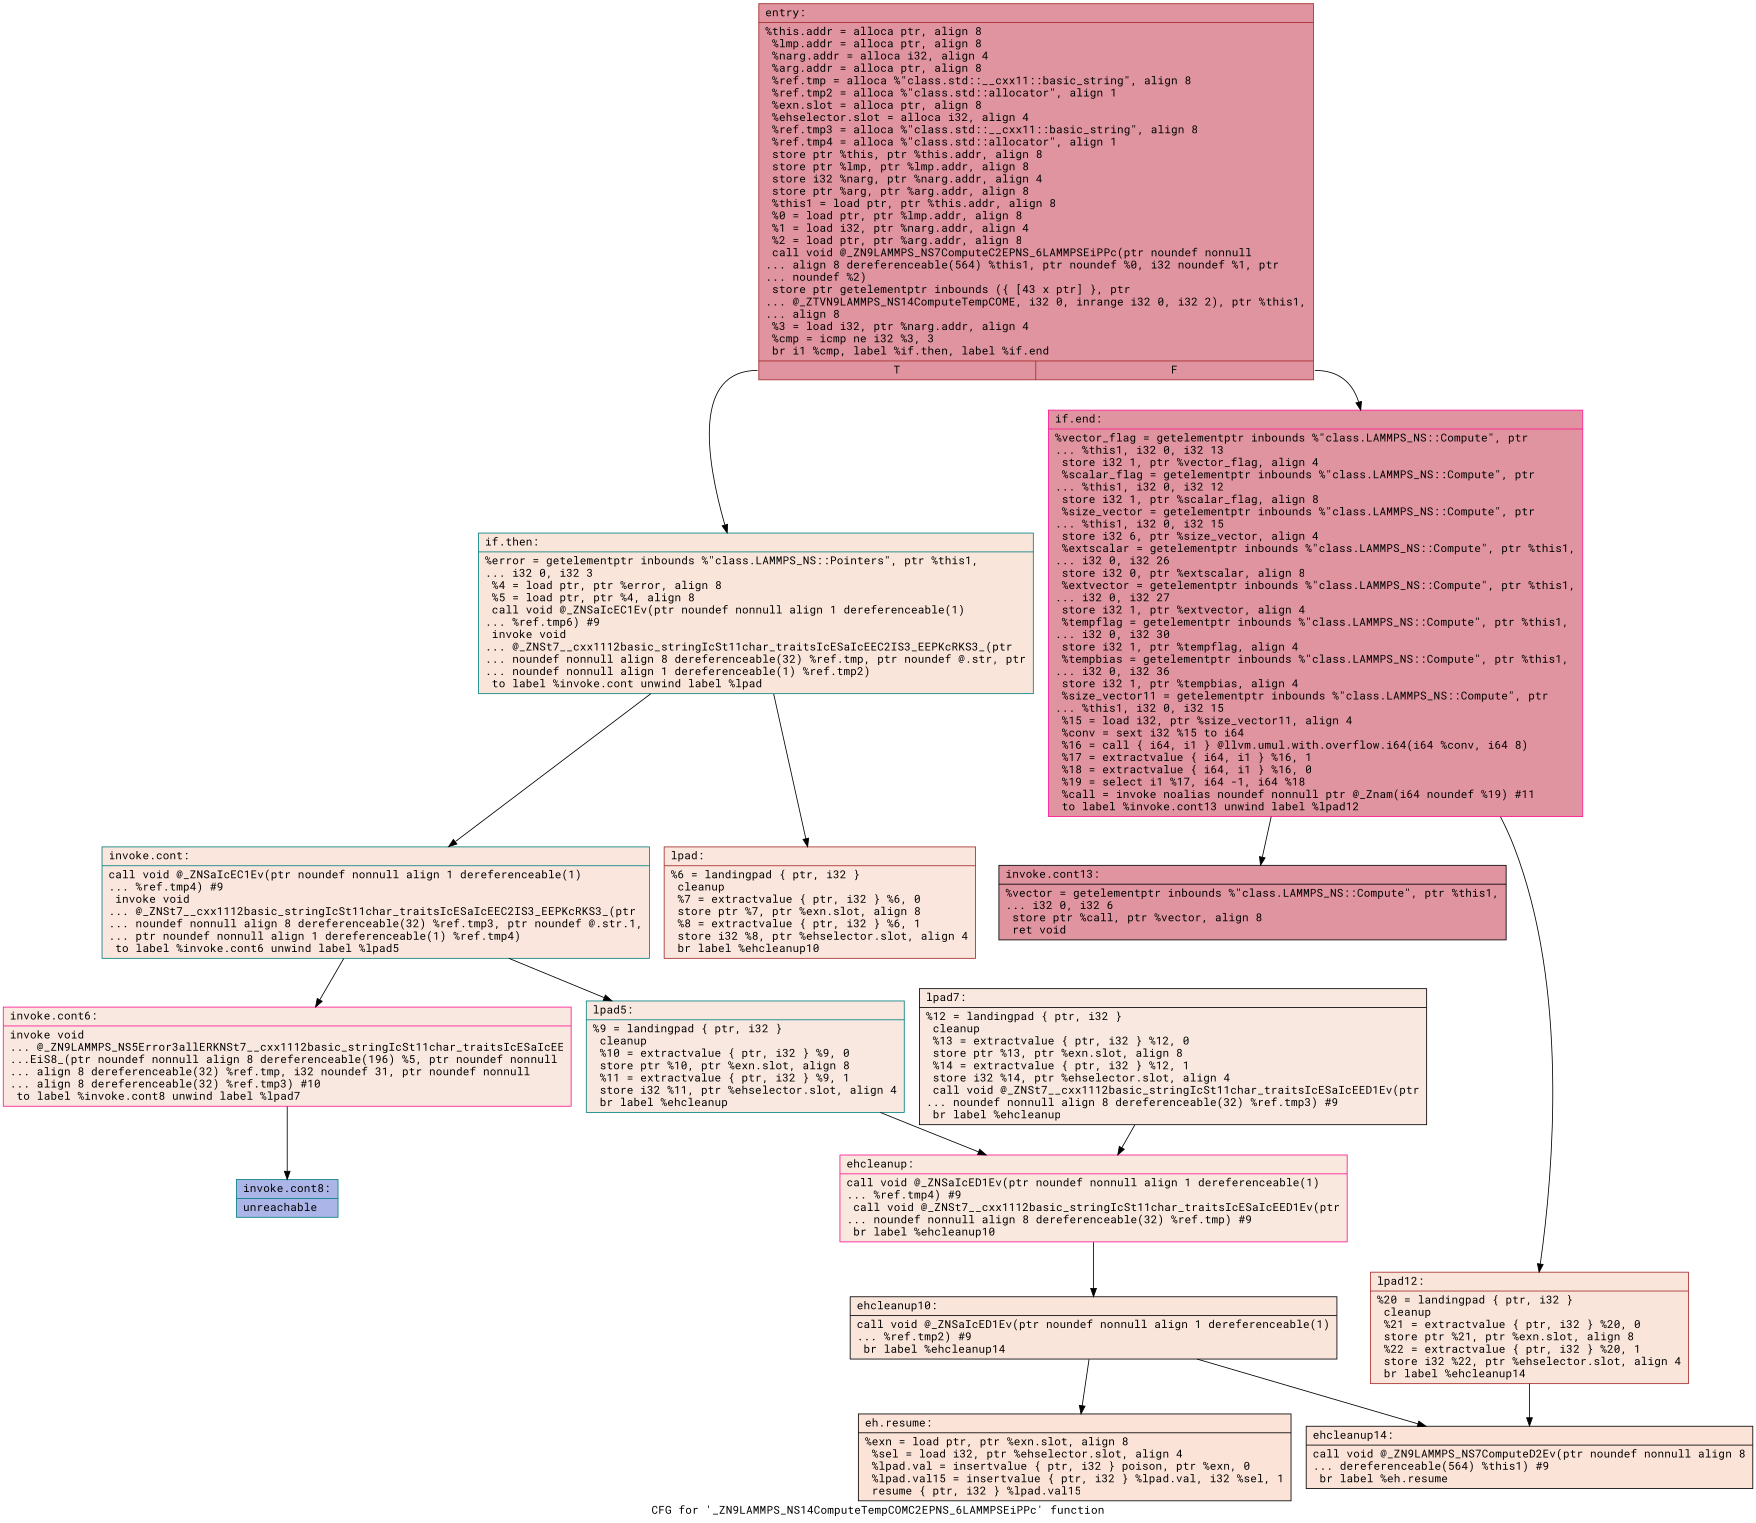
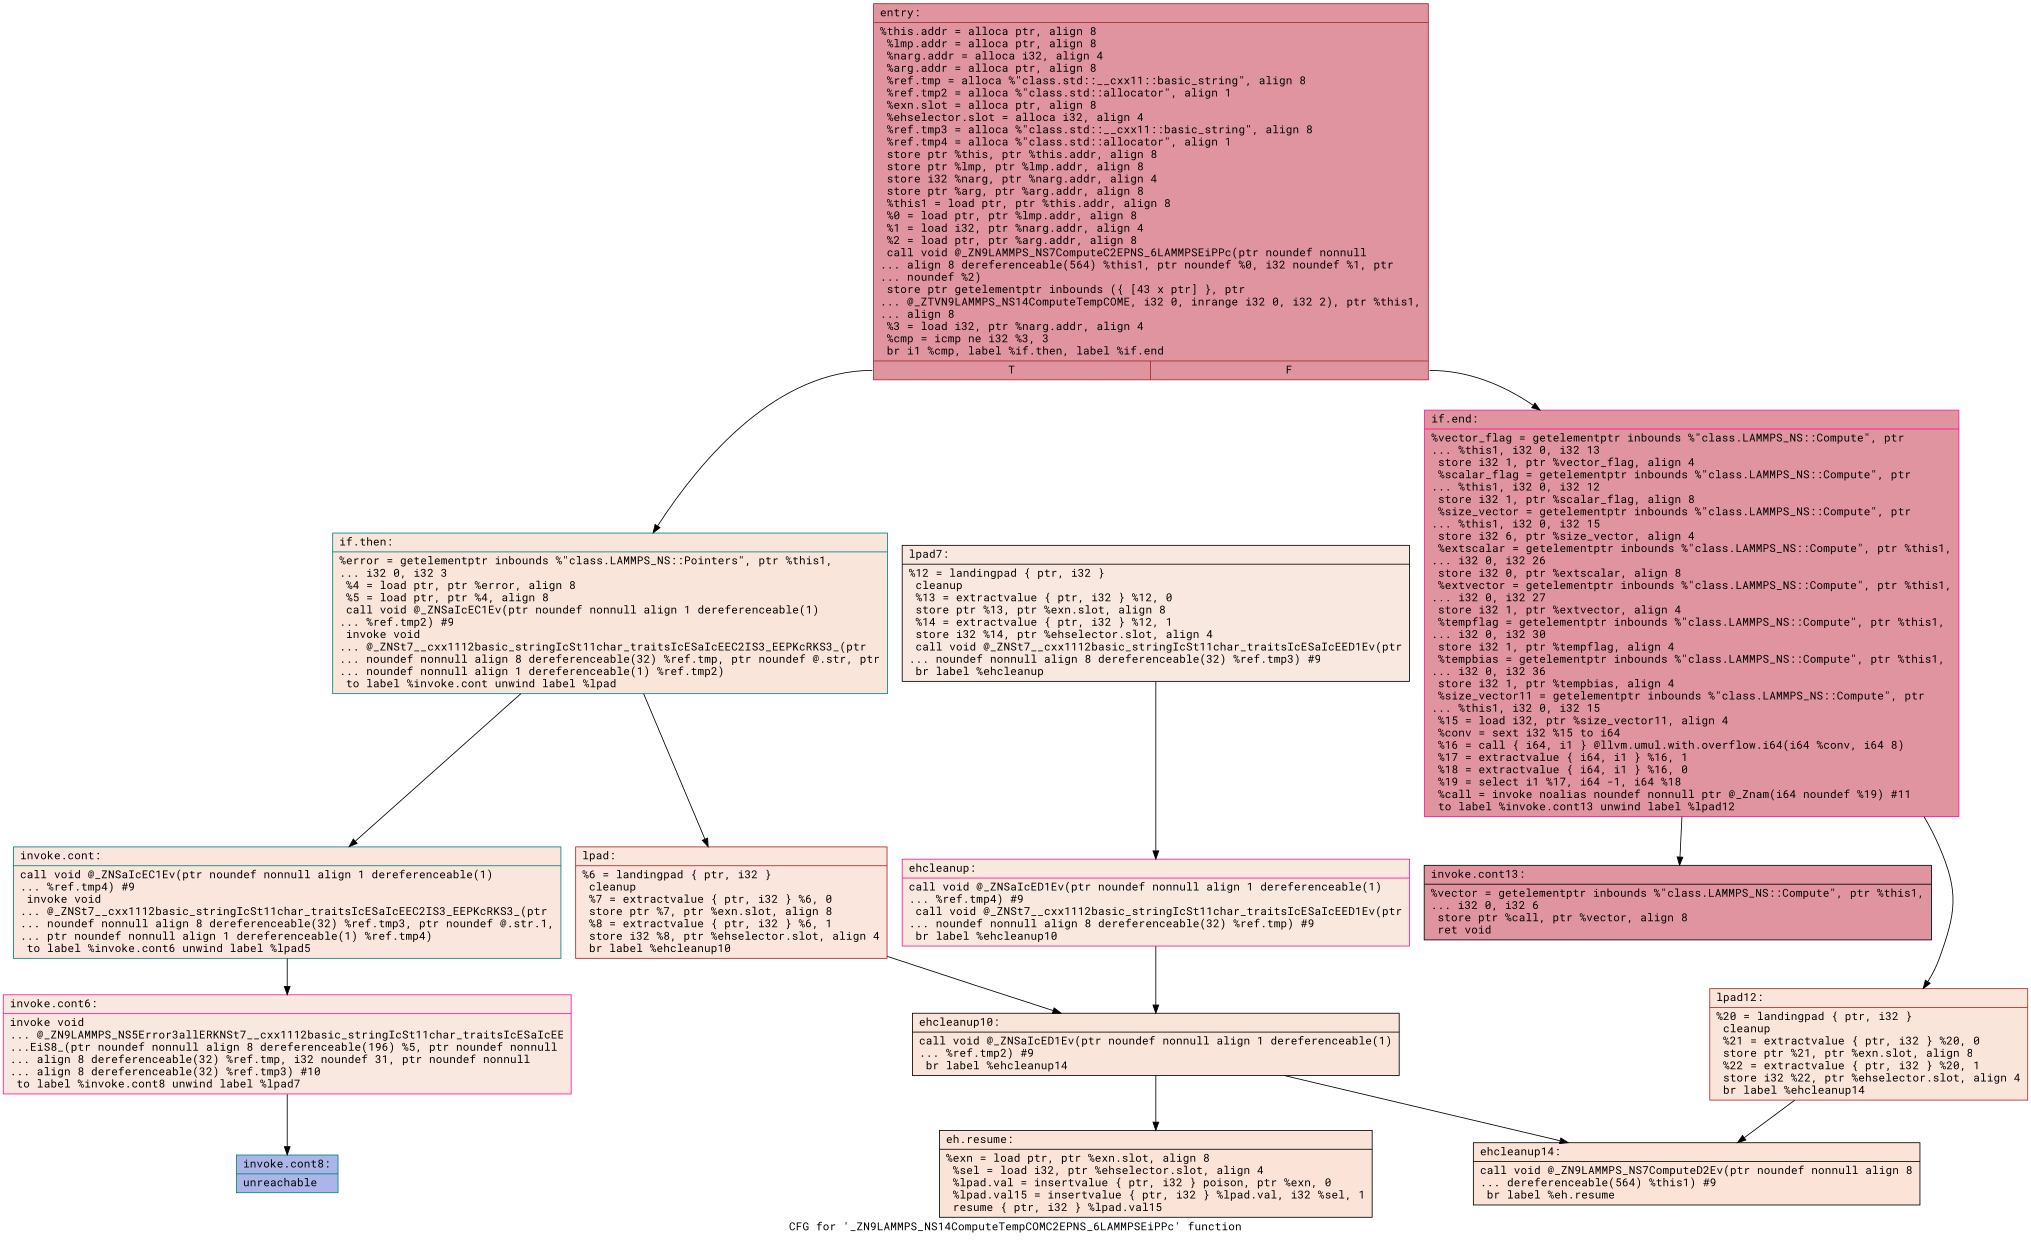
(543, 622) -> (397, 622)
none -> (970, 984)
(745, 1057) -> none
